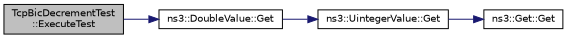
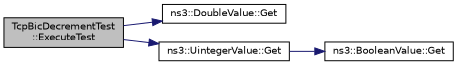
(295, 19) -> (136, 41)
(523, 19) -> (389, 51)
